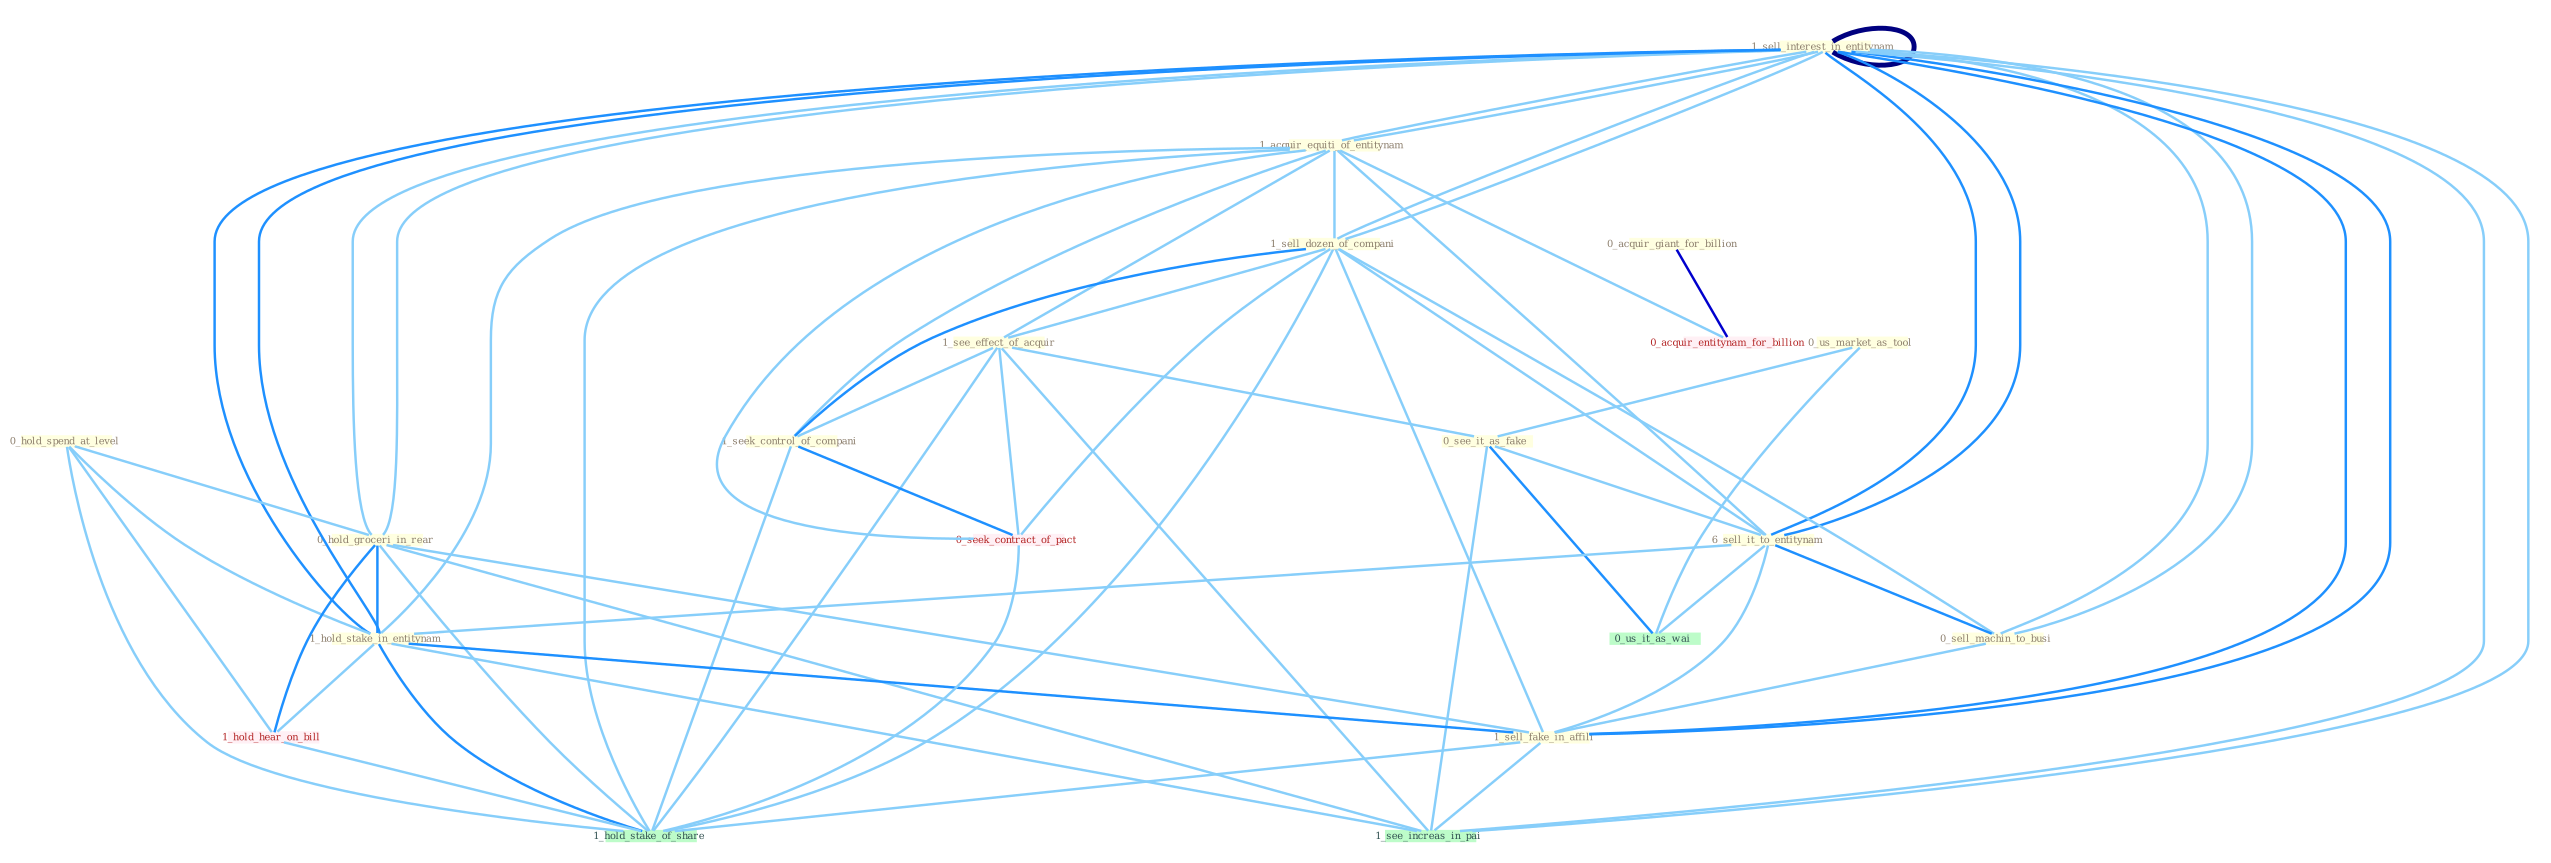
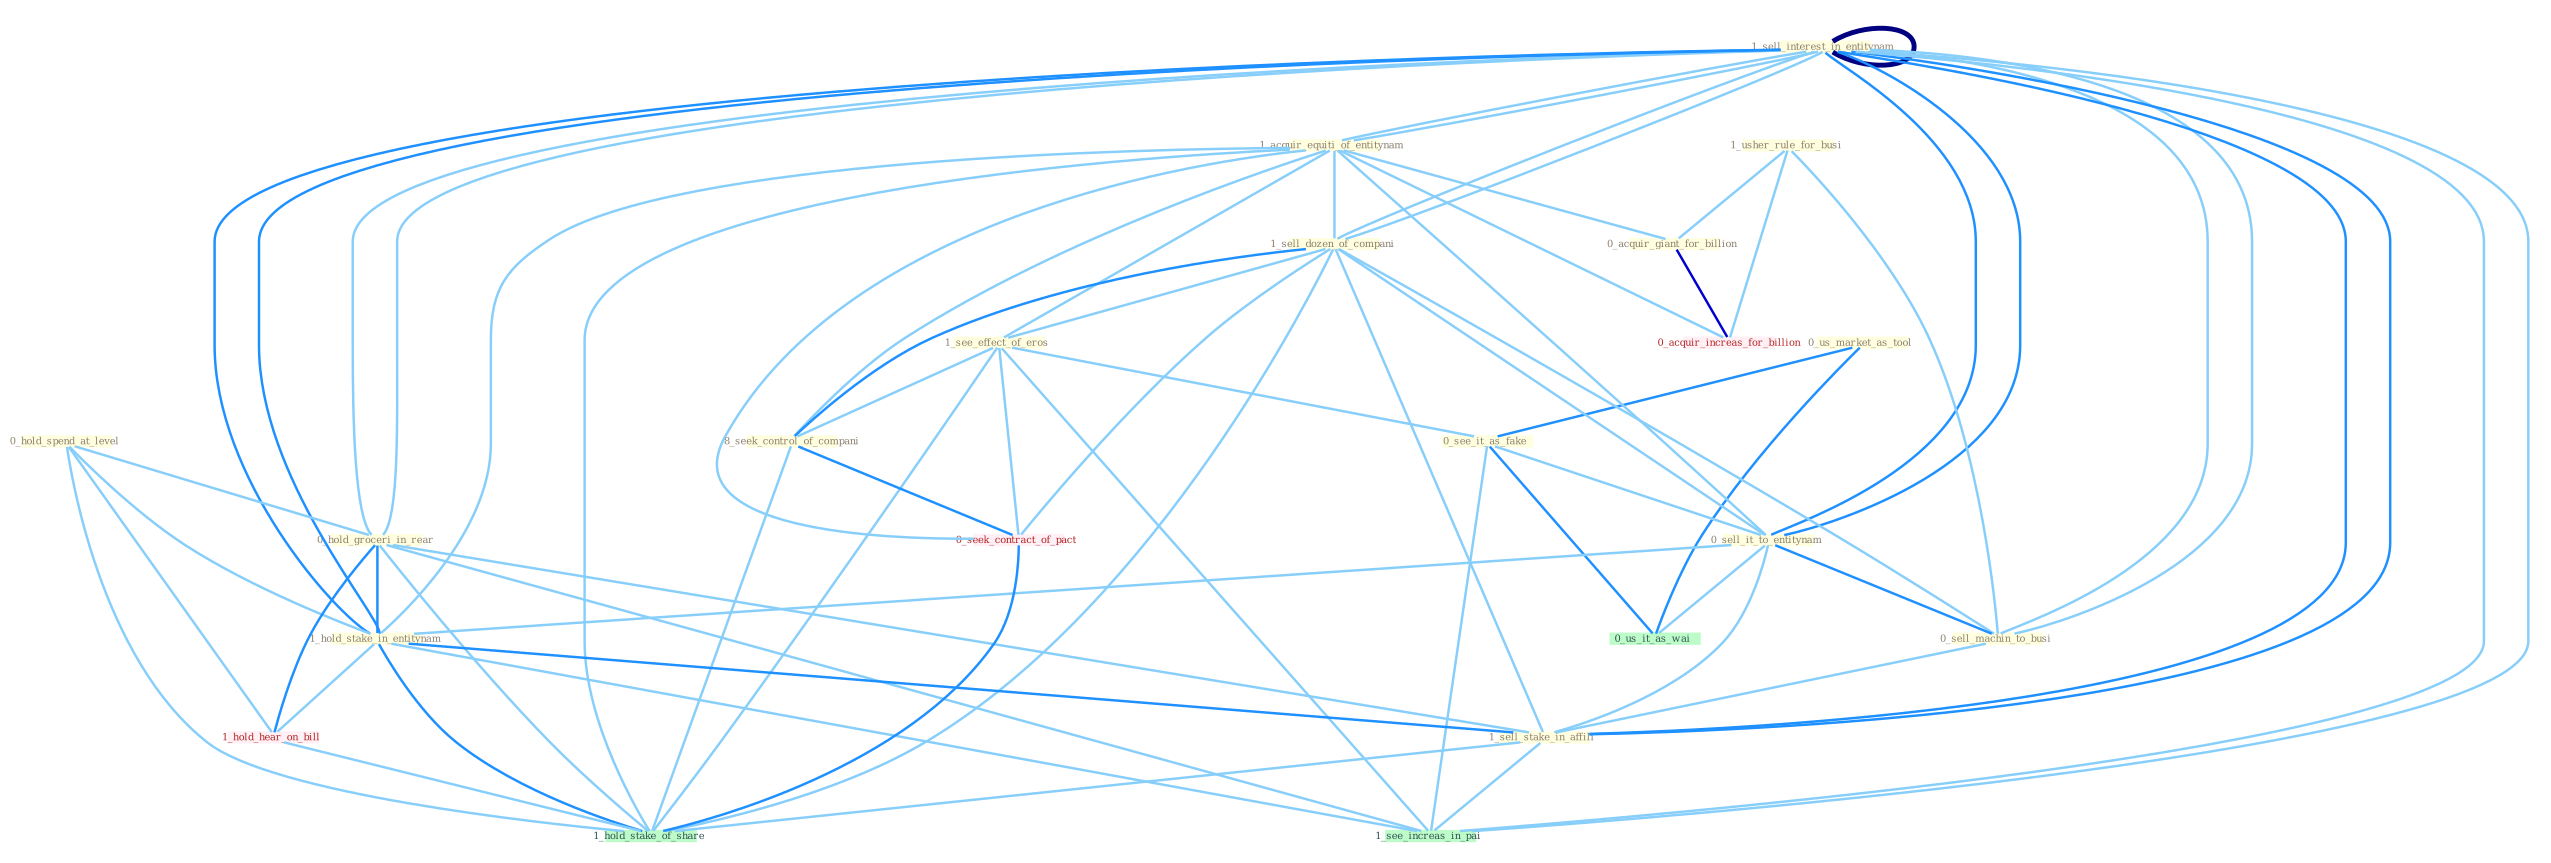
none -> (1788, 145)
none -> (1513, 197)
(999, 343) -> (999, 343)
(1729, 343) -> (1729, 343)
(1675, 392) -> (1675, 392)
(792, 441) -> (792, 441)
(1753, 466) -> (1753, 466)
(1769, 540) -> (1769, 540)
(1544, 737) -> (1544, 737)
(868, 752) -> (868, 752)
